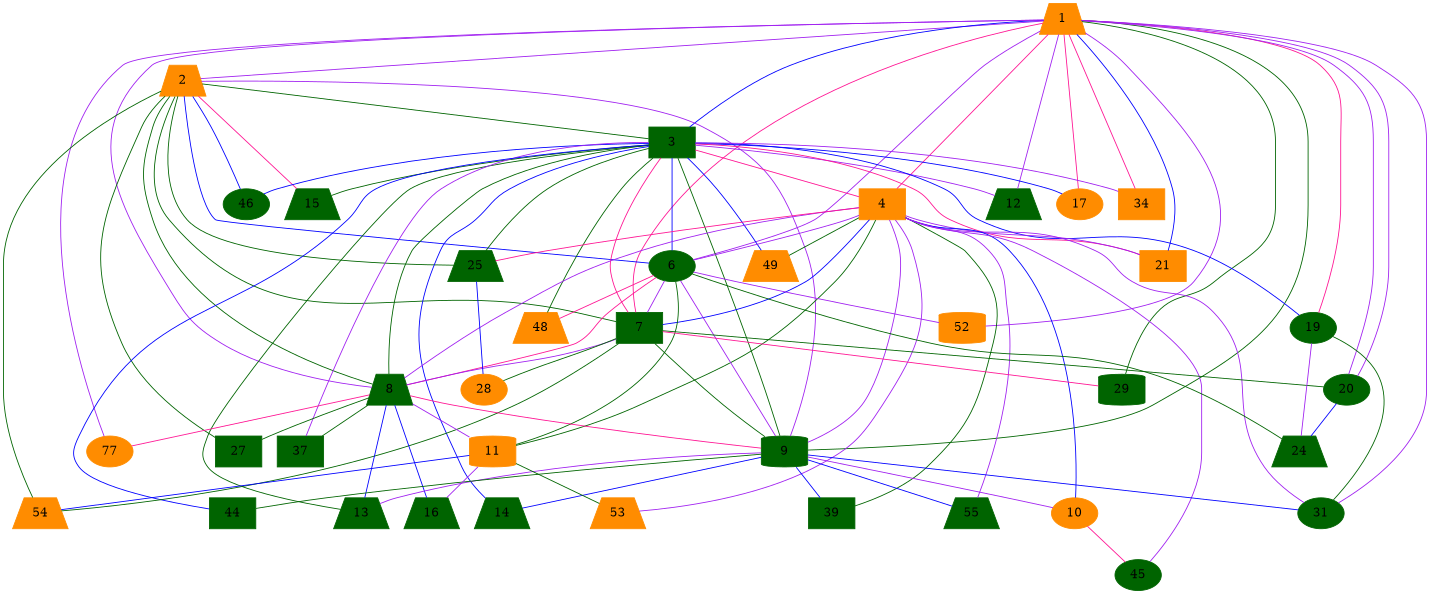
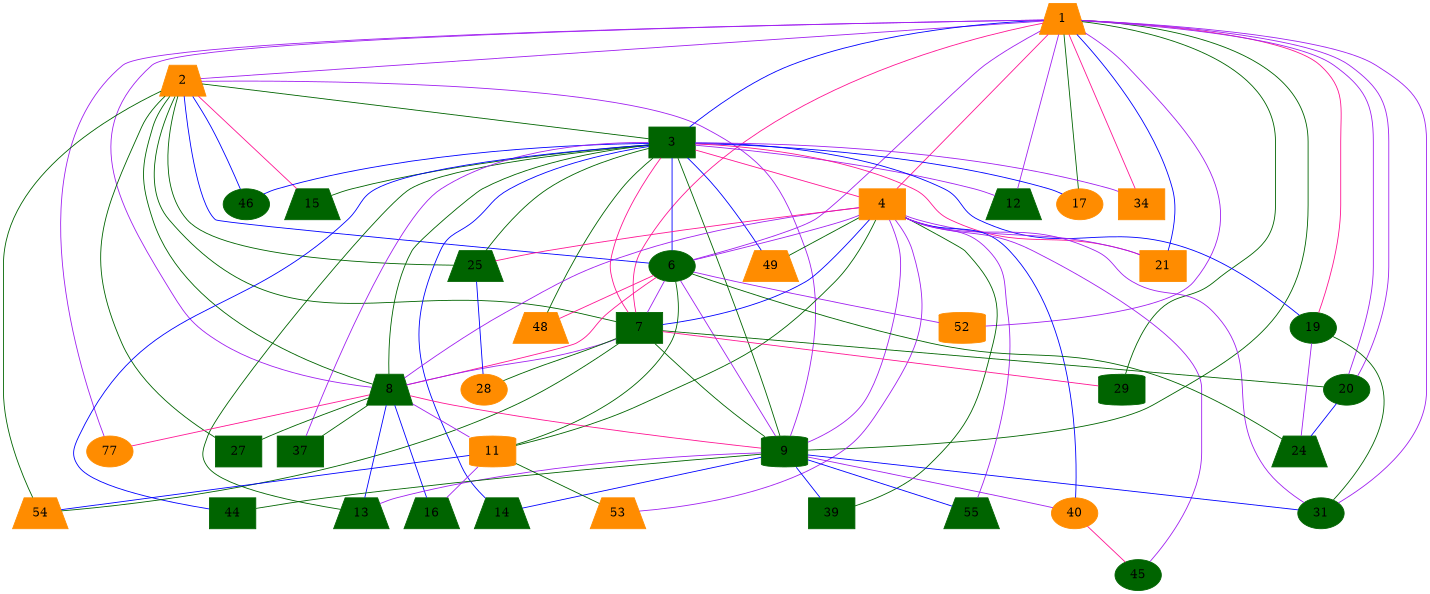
(1071, 112) -> (1071, 112)
(1075, 513) -> (1075, 513)
